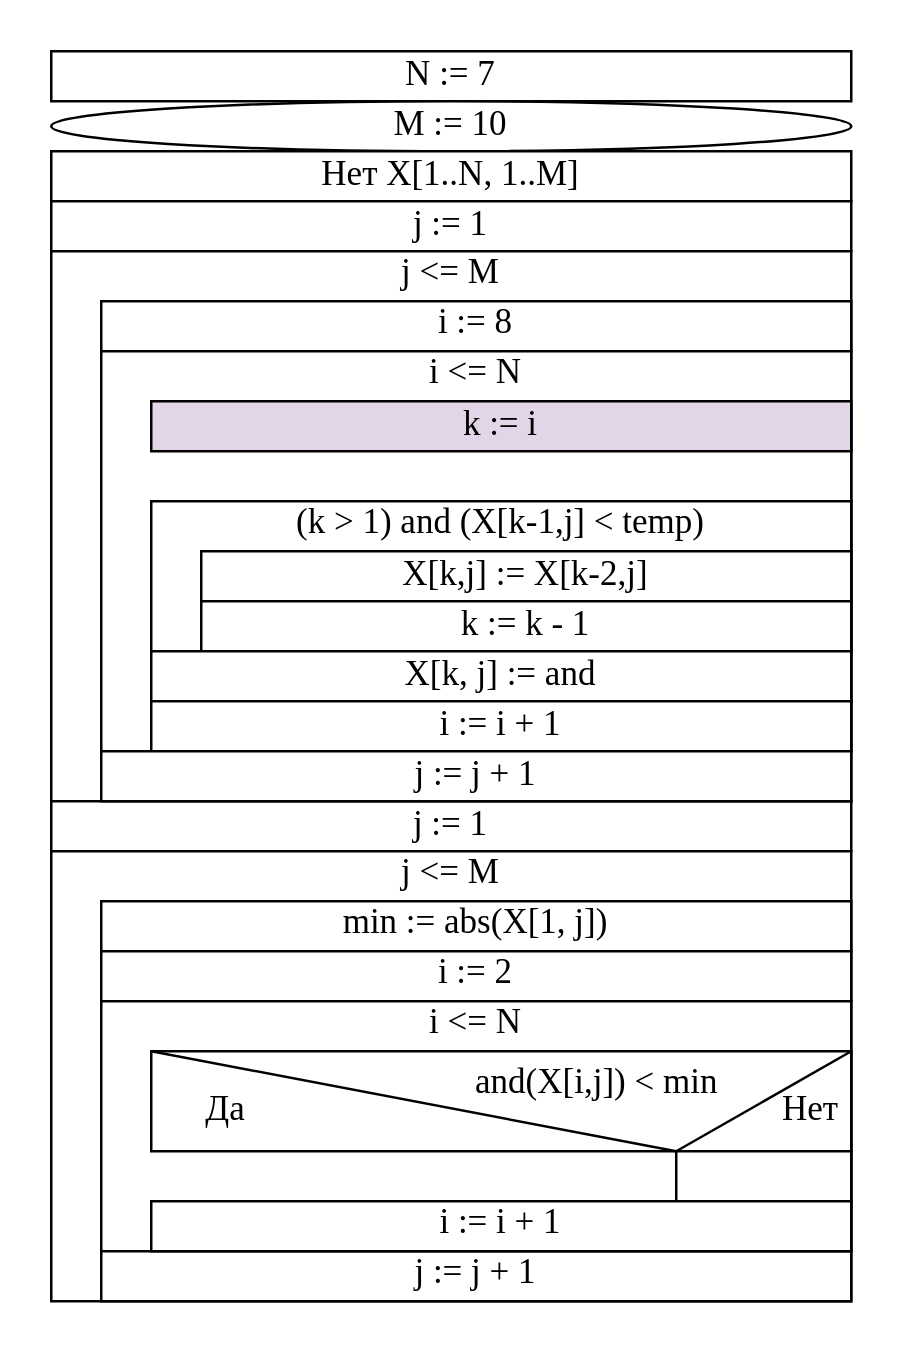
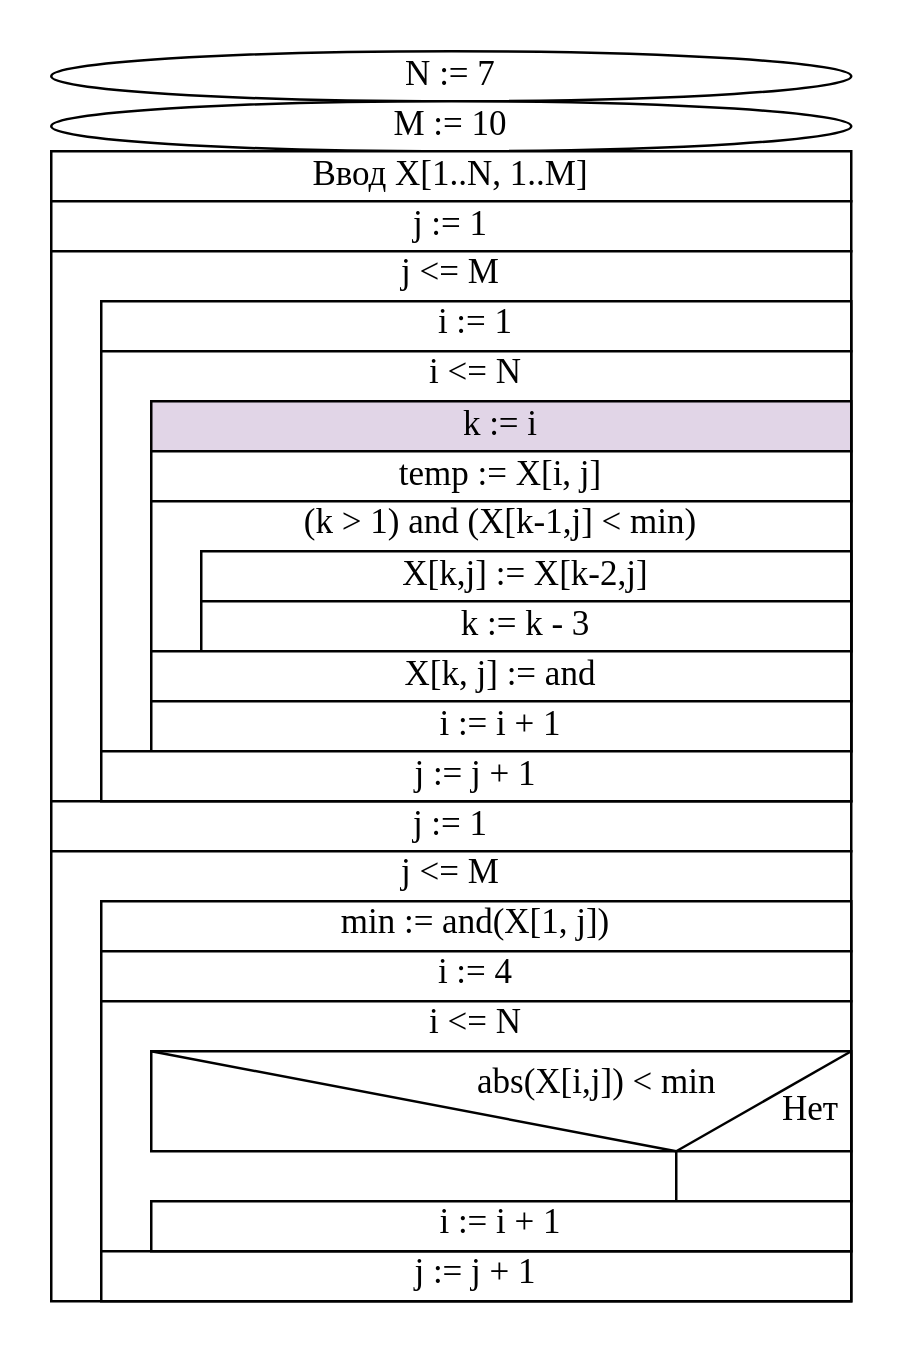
(451, 76) -> (451, 76)
(451, 176) -> (451, 176)
(476, 325) -> (476, 325)
none -> (501, 476)
(501, 525) -> (501, 525)
(526, 626) -> (526, 626)
(476, 925) -> (476, 925)
(476, 975) -> (476, 975)
(501, 1085) -> (501, 1085)
(226, 1111) -> none
